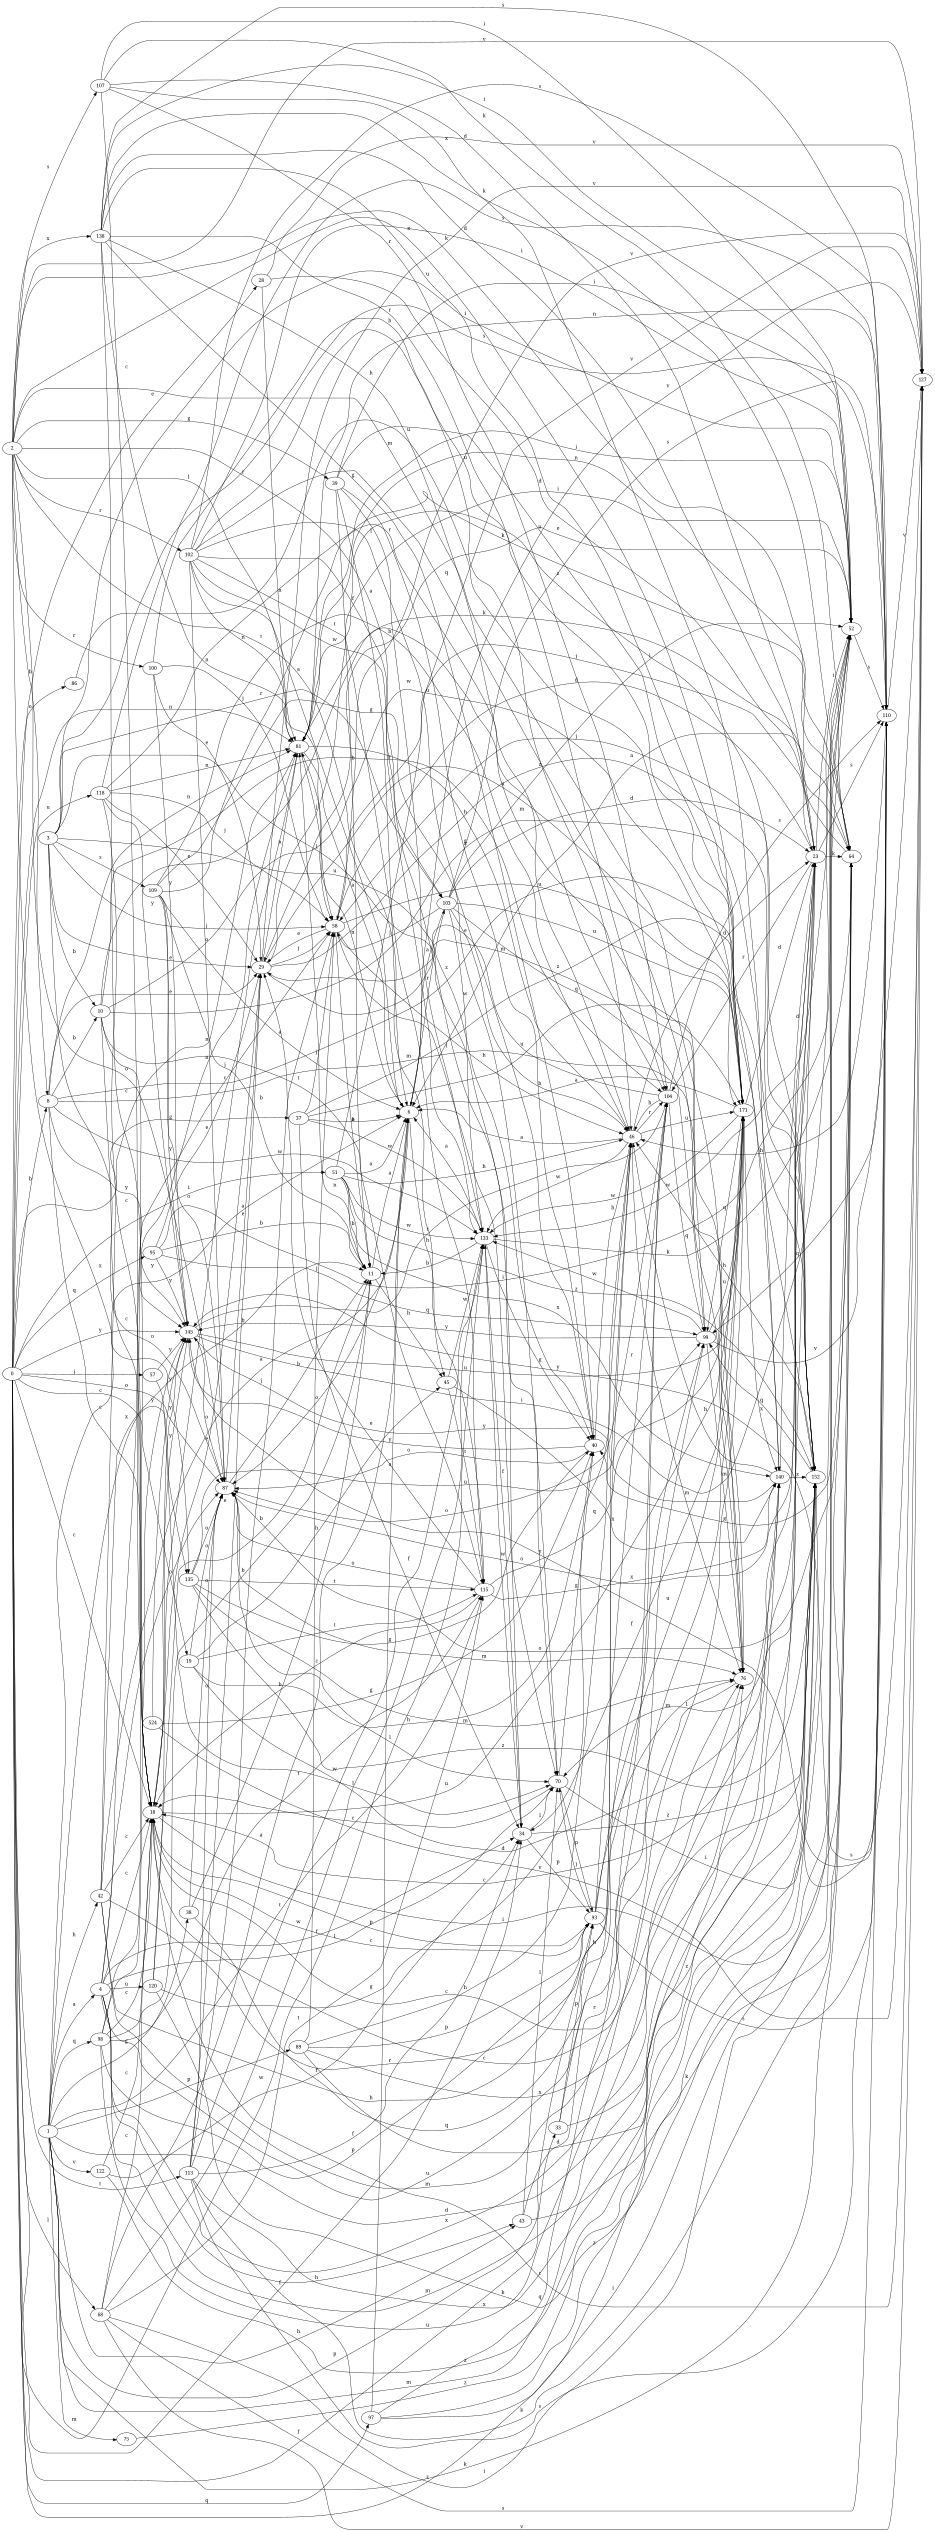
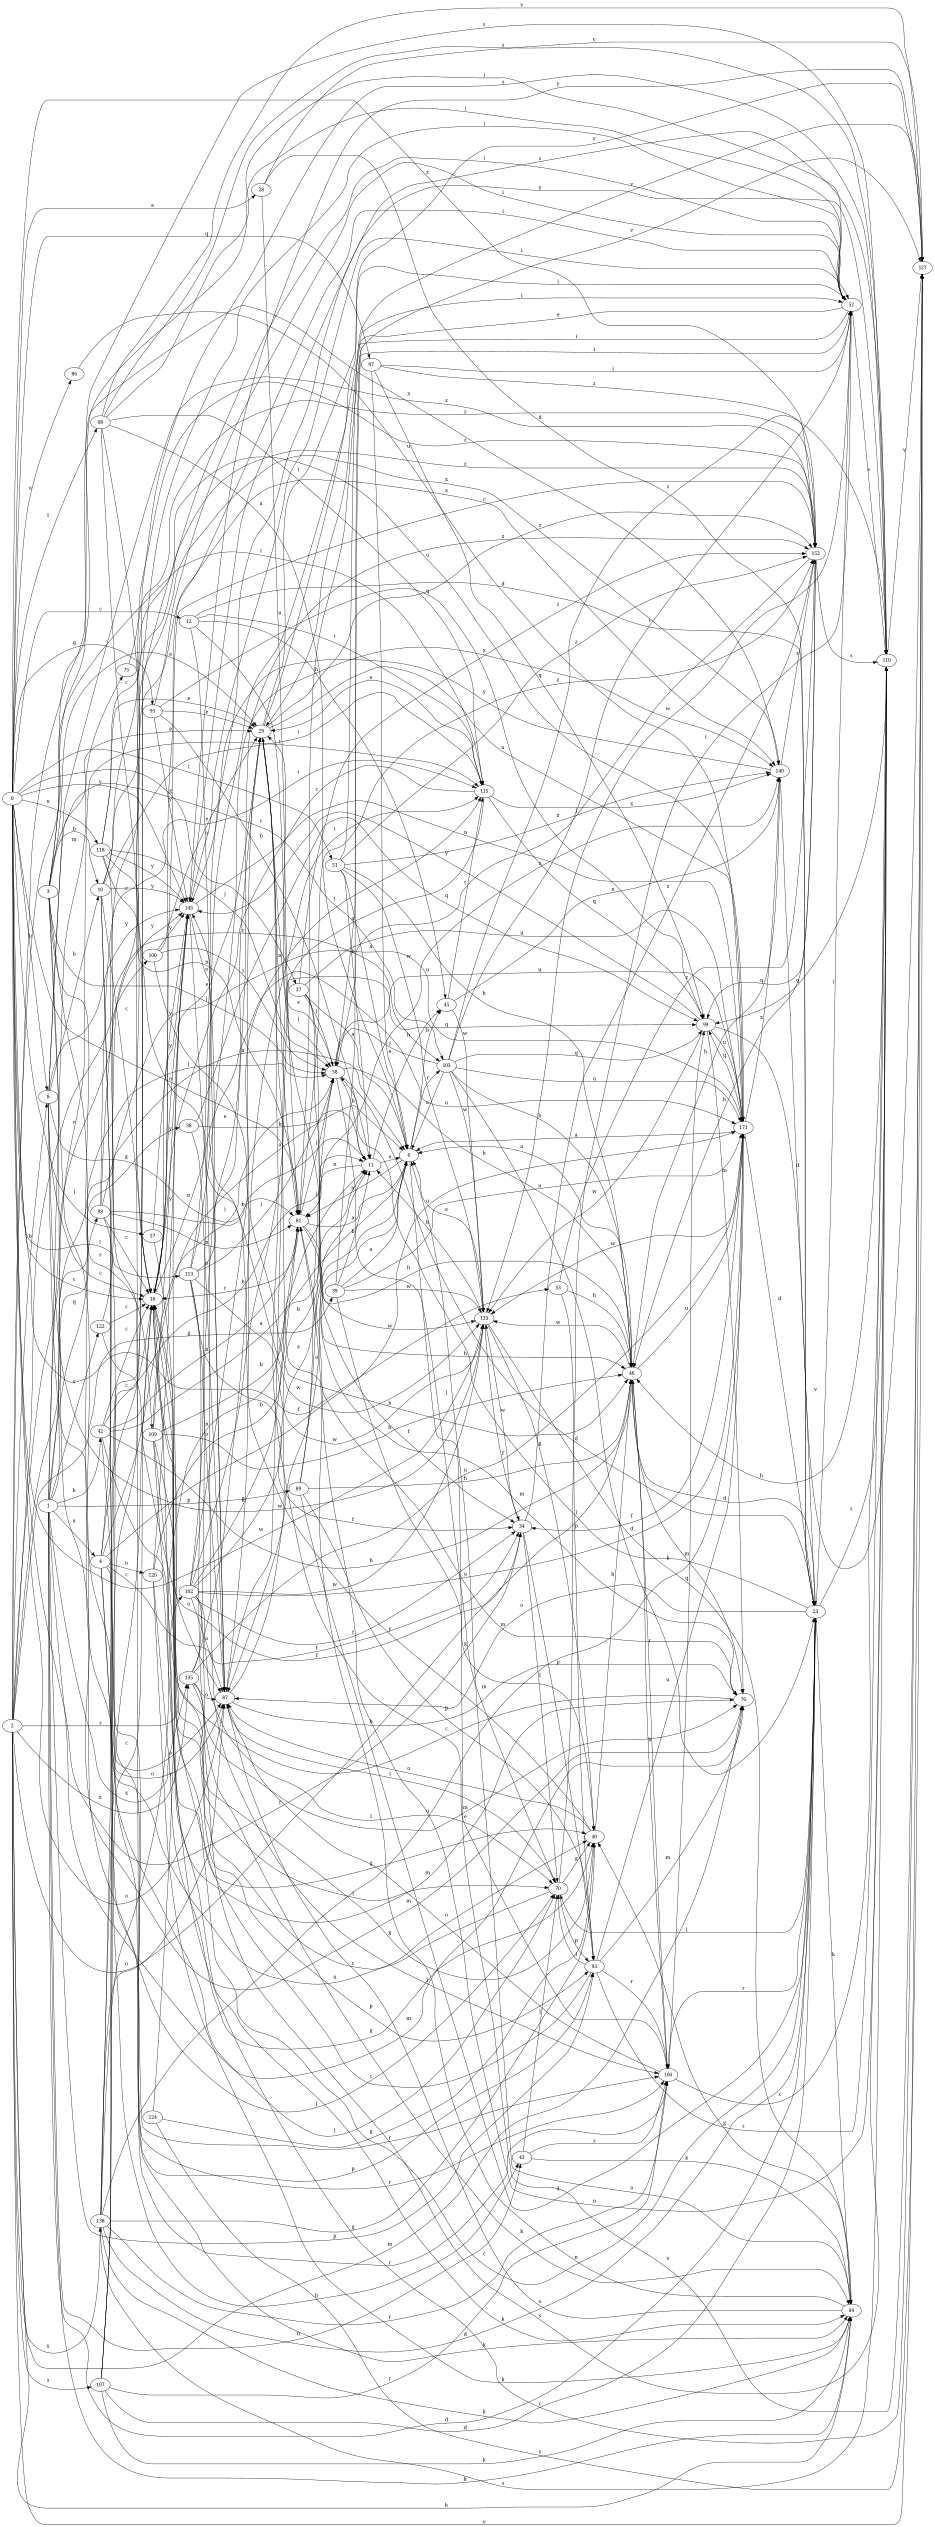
(189, 1661) -> (189, 622)
(153, 1723) -> (153, 2117)
(505, 2257) -> none
